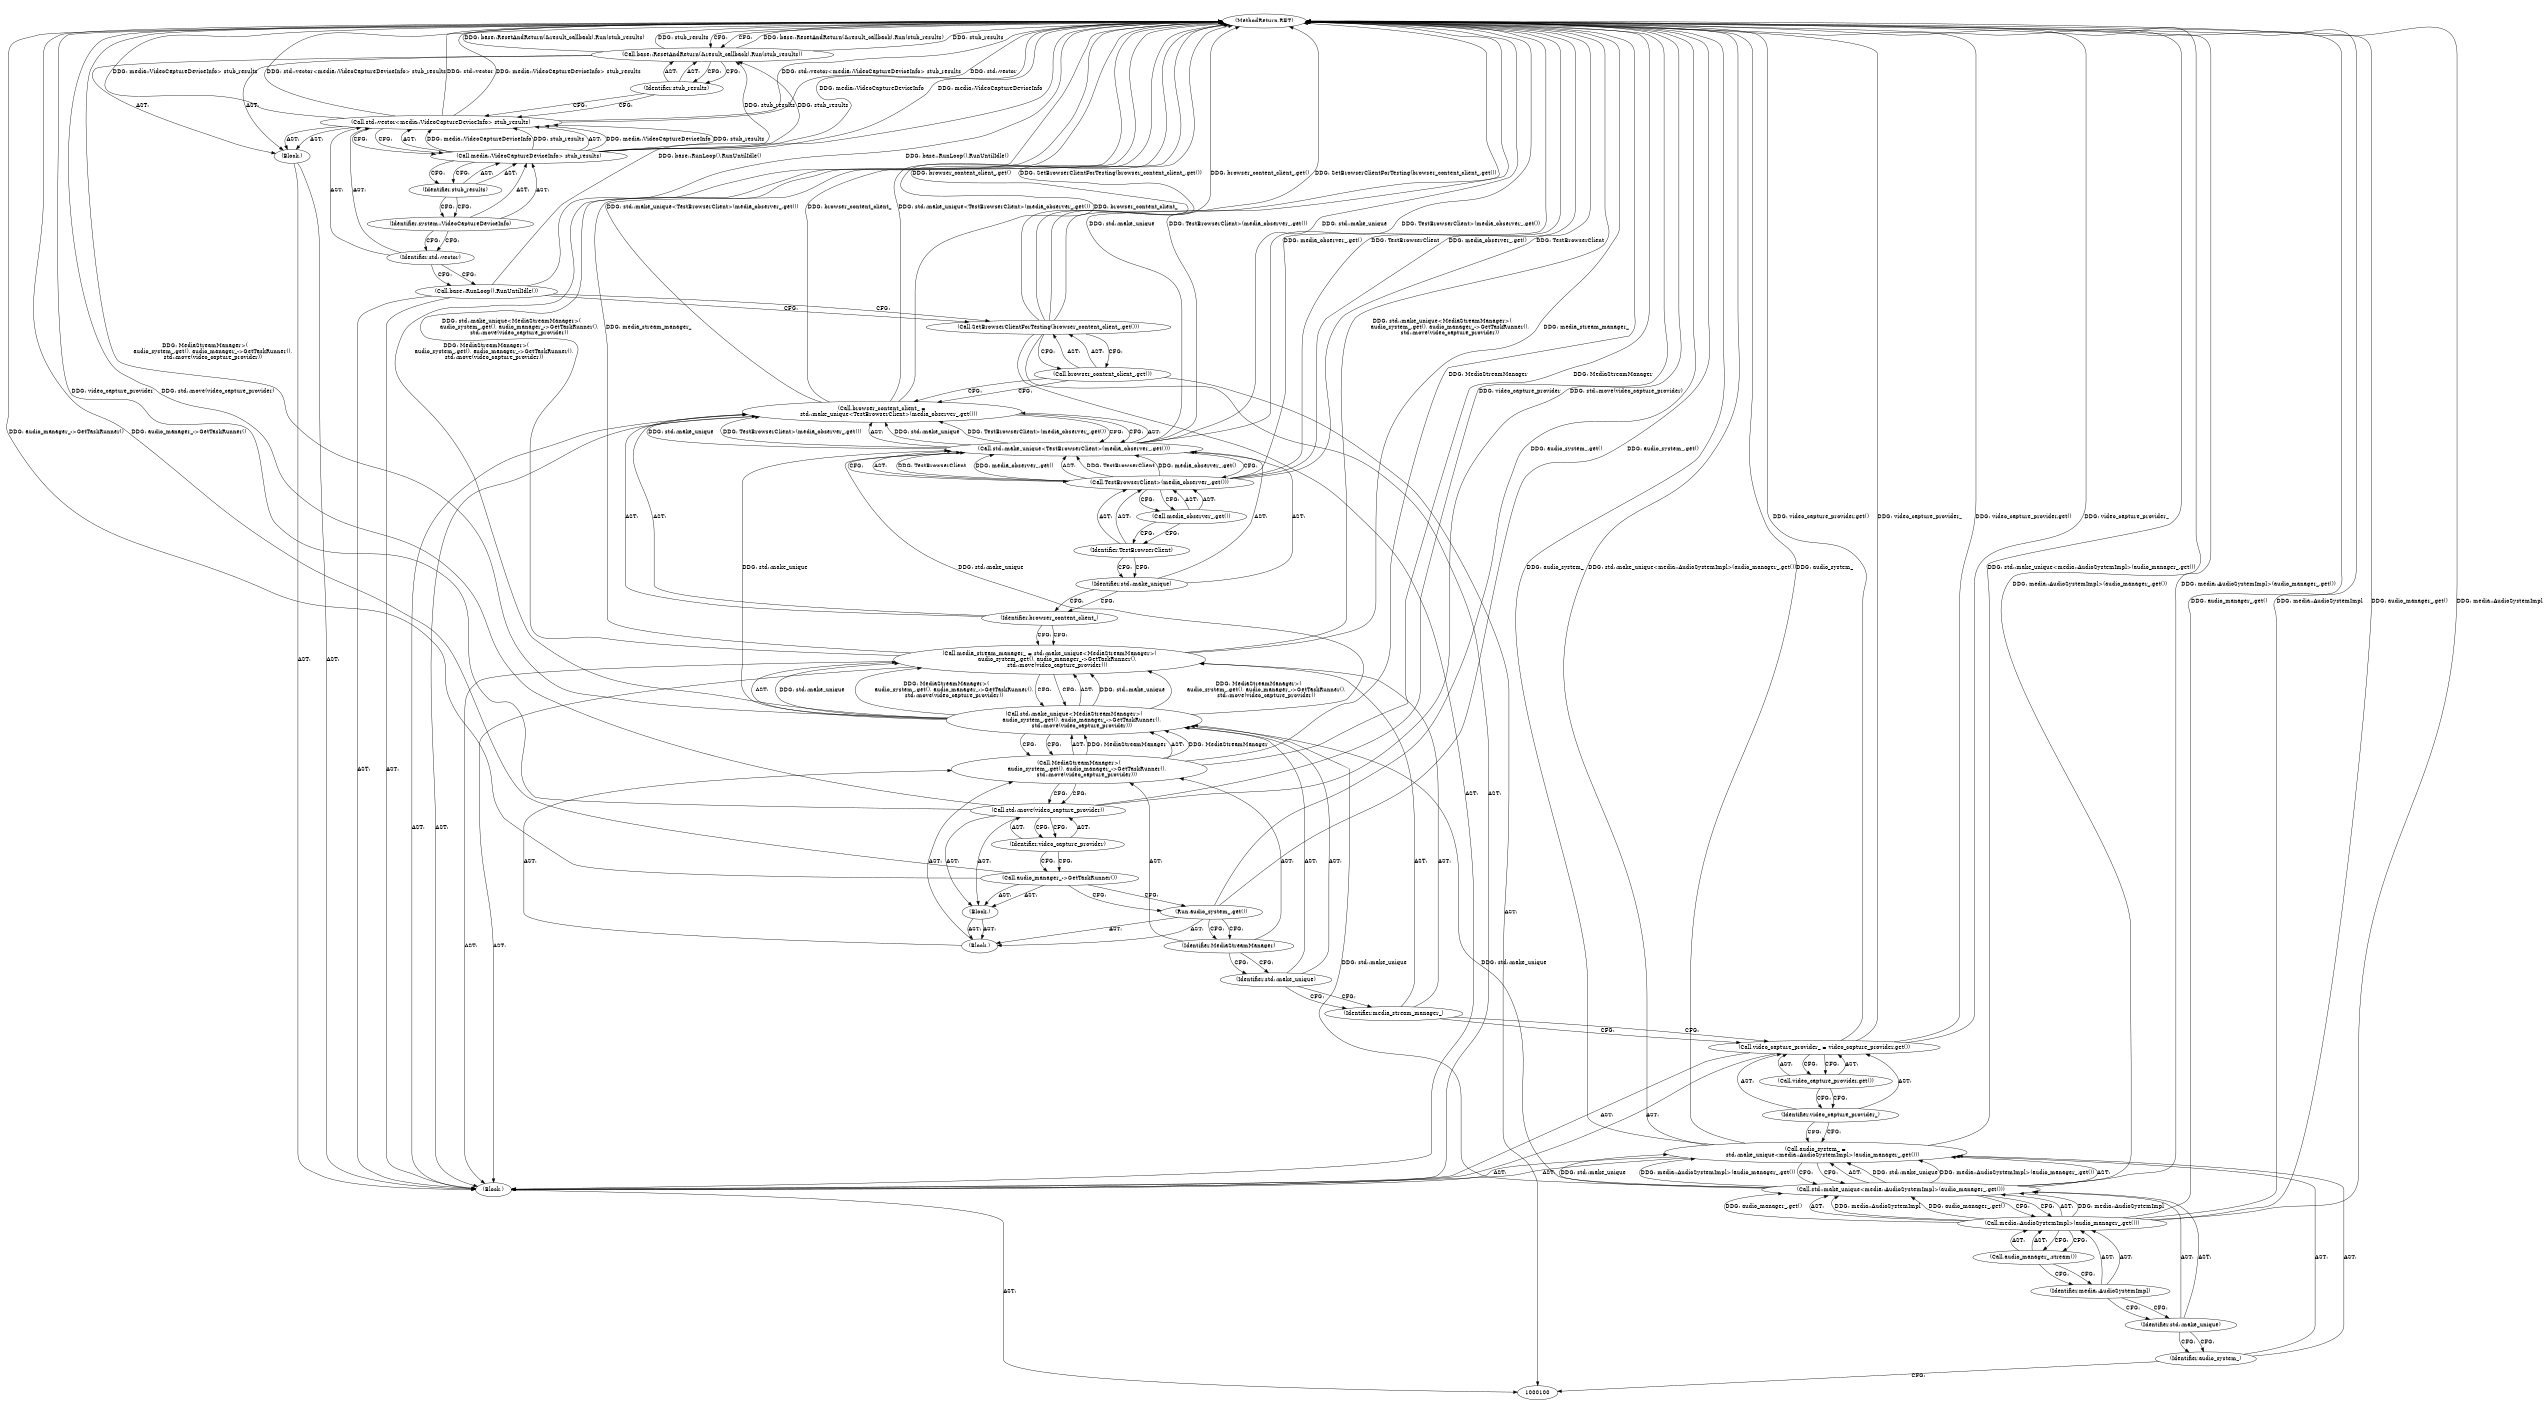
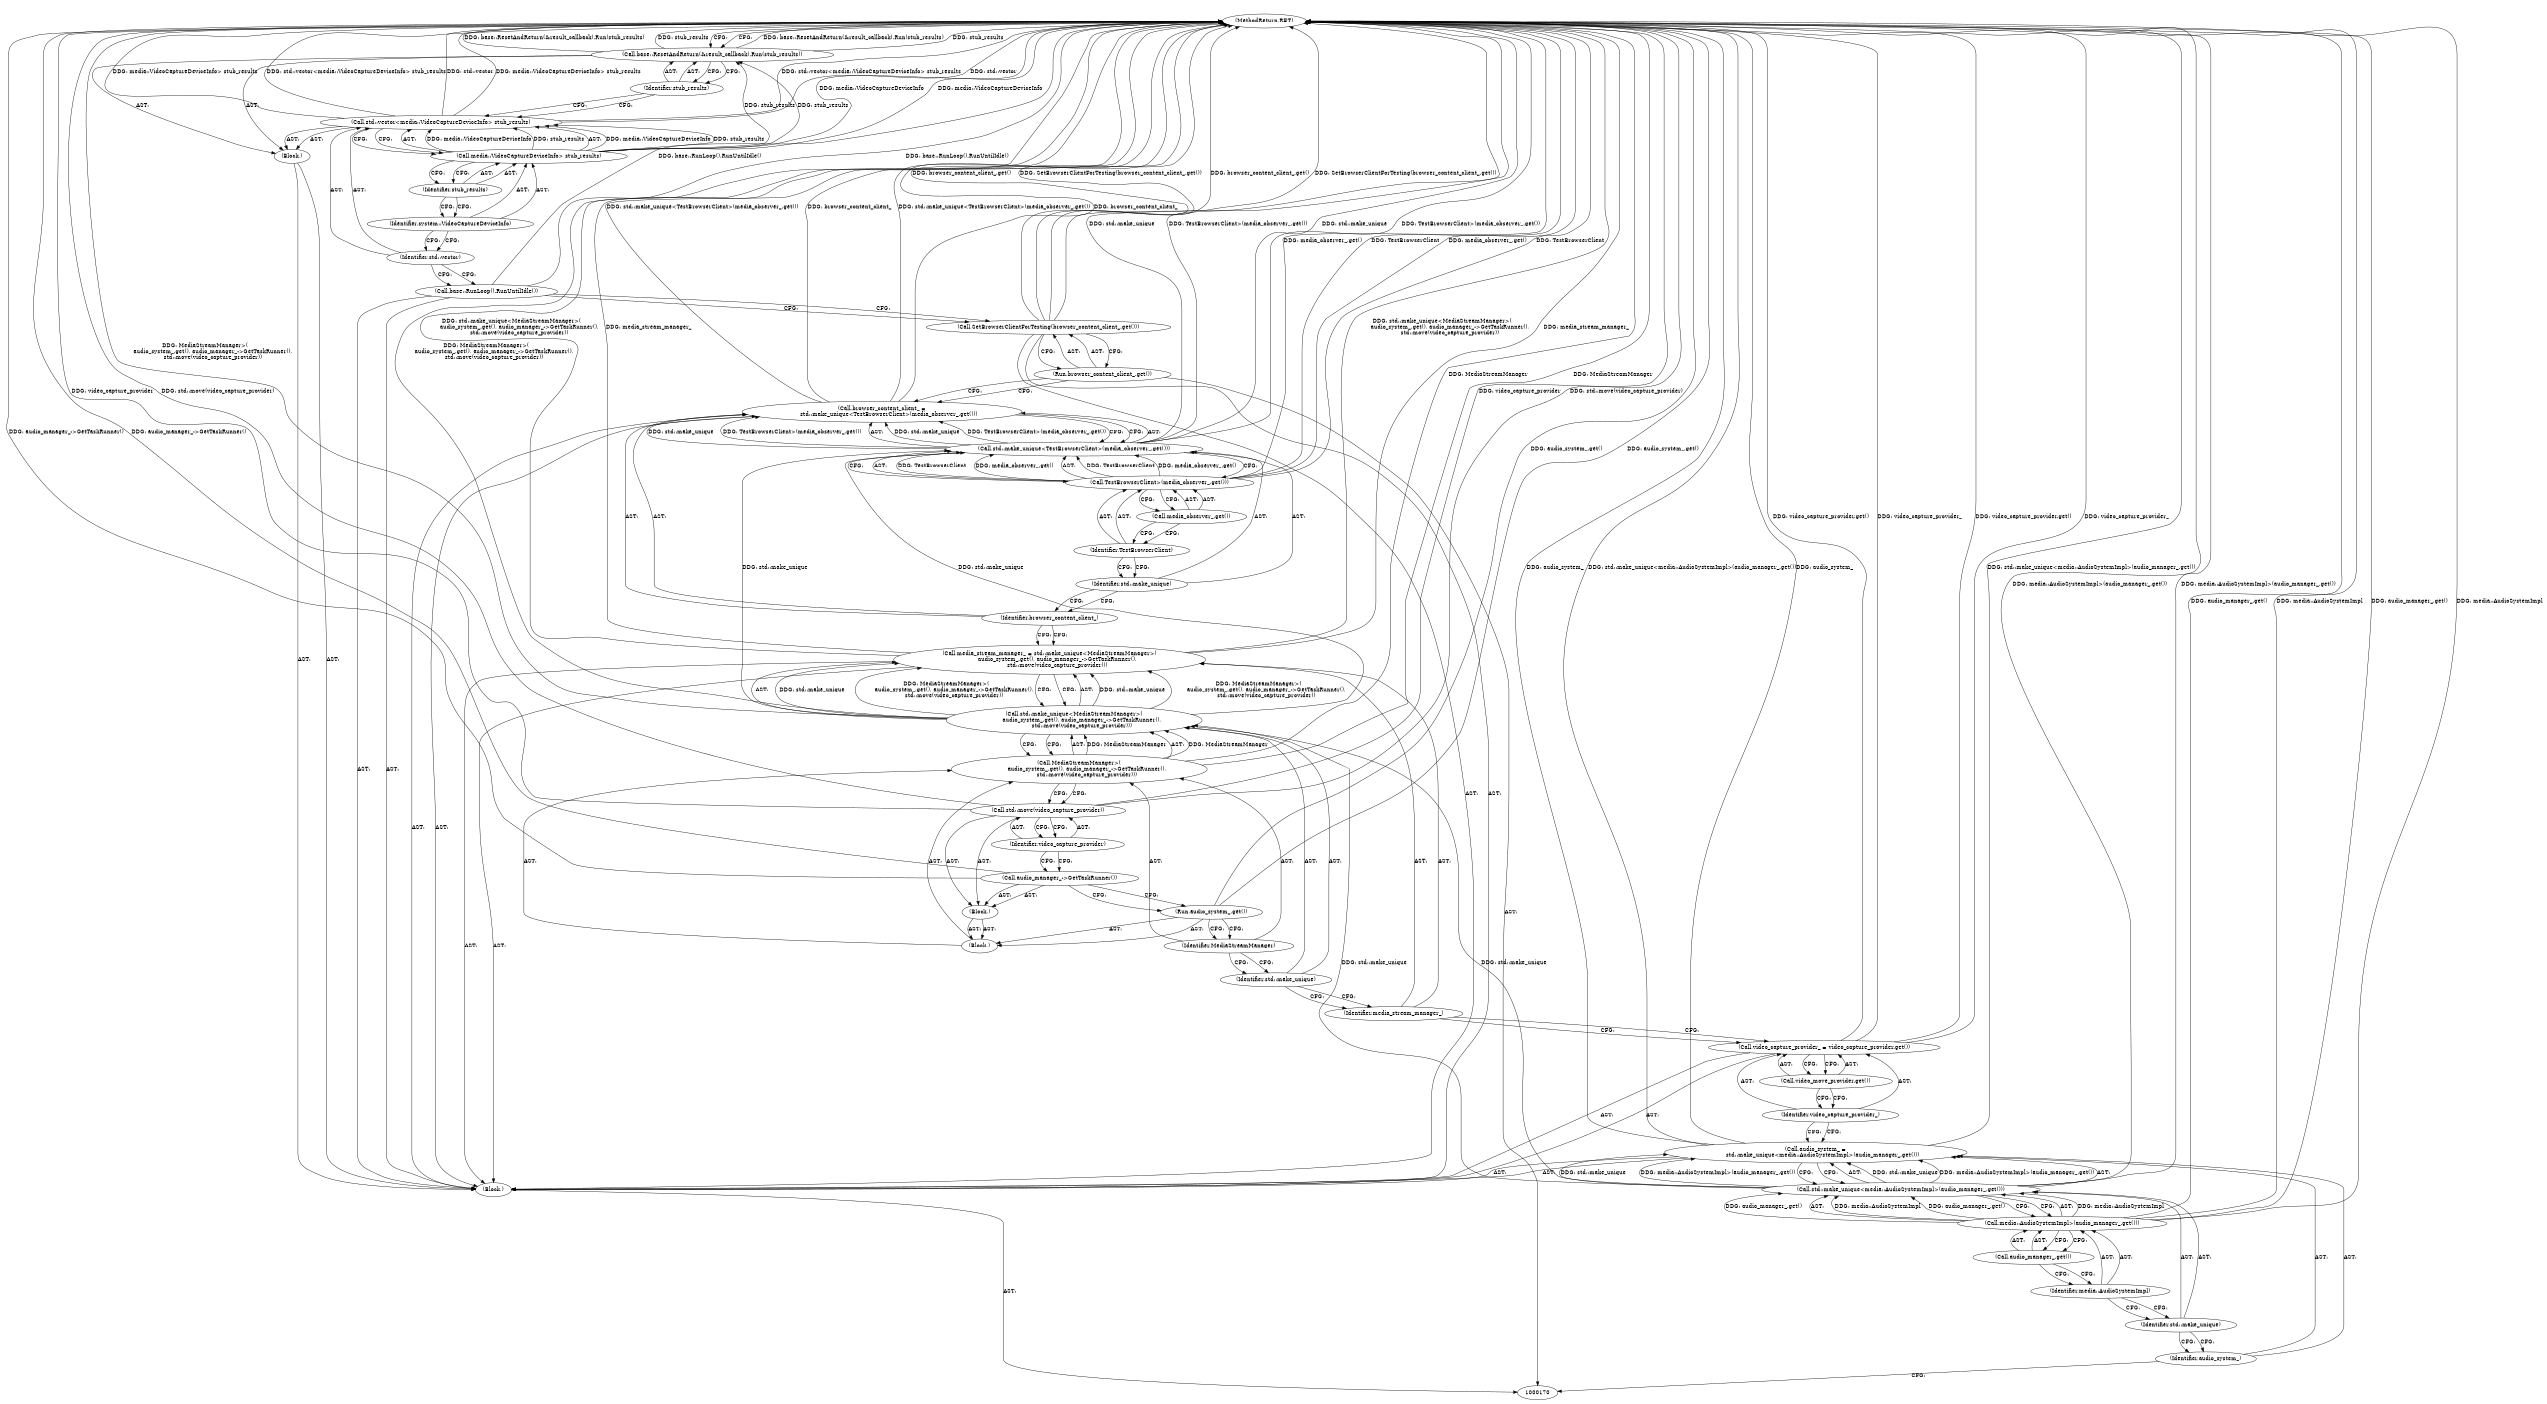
(1103, 374) -> (1103, 374)
(1826, 1081) -> (1826, 1081)
(2034, 1257) -> (2034, 1257)
(1538, 1393) -> (1538, 1393)
